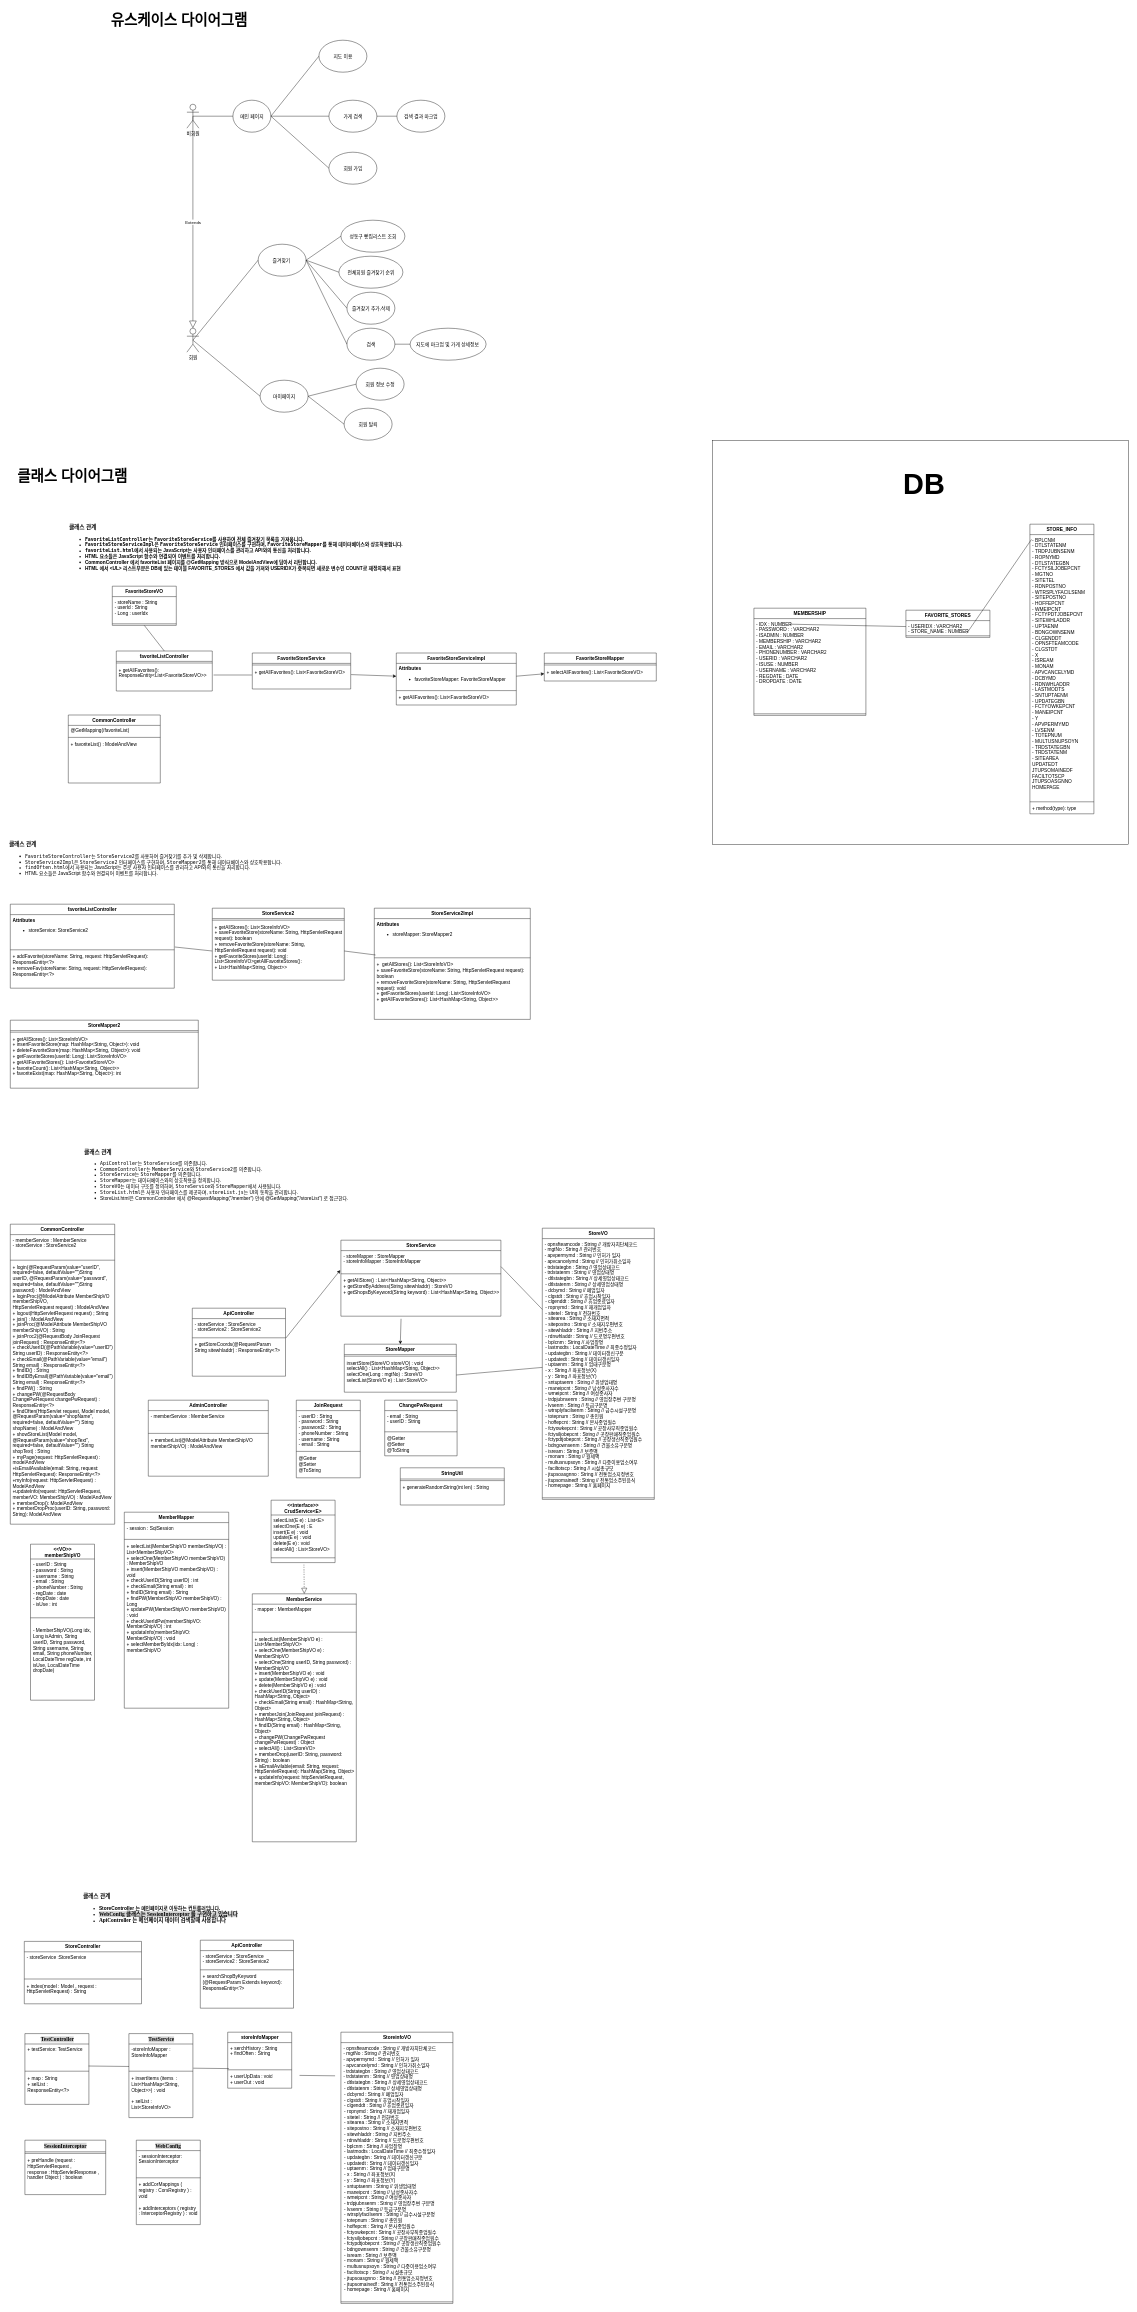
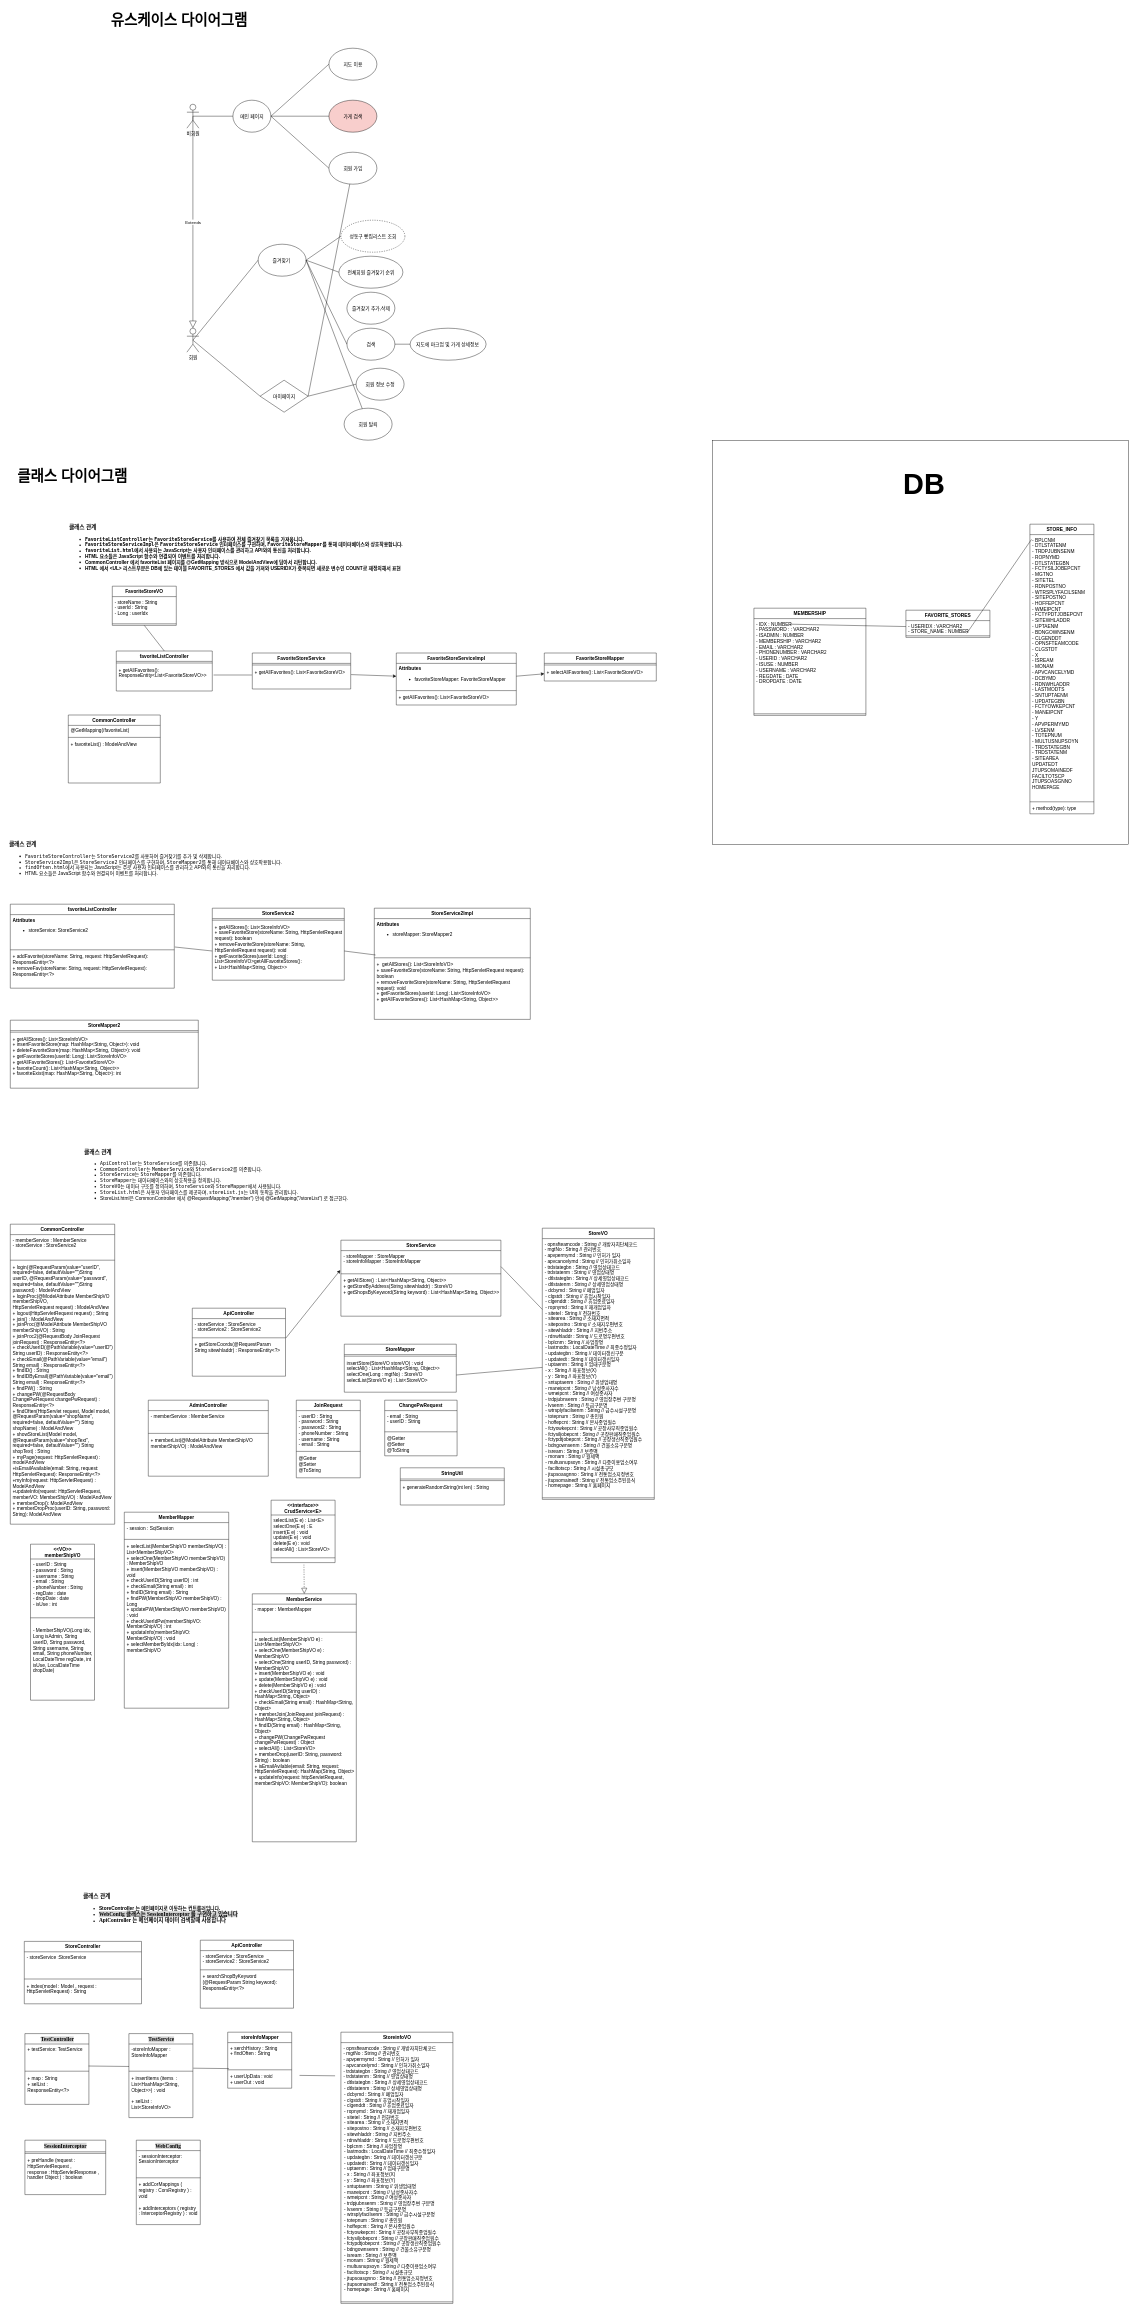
(343, 56) -> (353, 64)
(353, 116) -> (353, 116)
(387, 116) -> none
(421, 116) -> none
(373, 236) -> (373, 236)
(327, 285) -> (337, 341)
(284, 396) -> (284, 396)
(326, 411) -> (329, 291)
(400, 1340) -> none
(247, 1983) -> (247, 1983)
